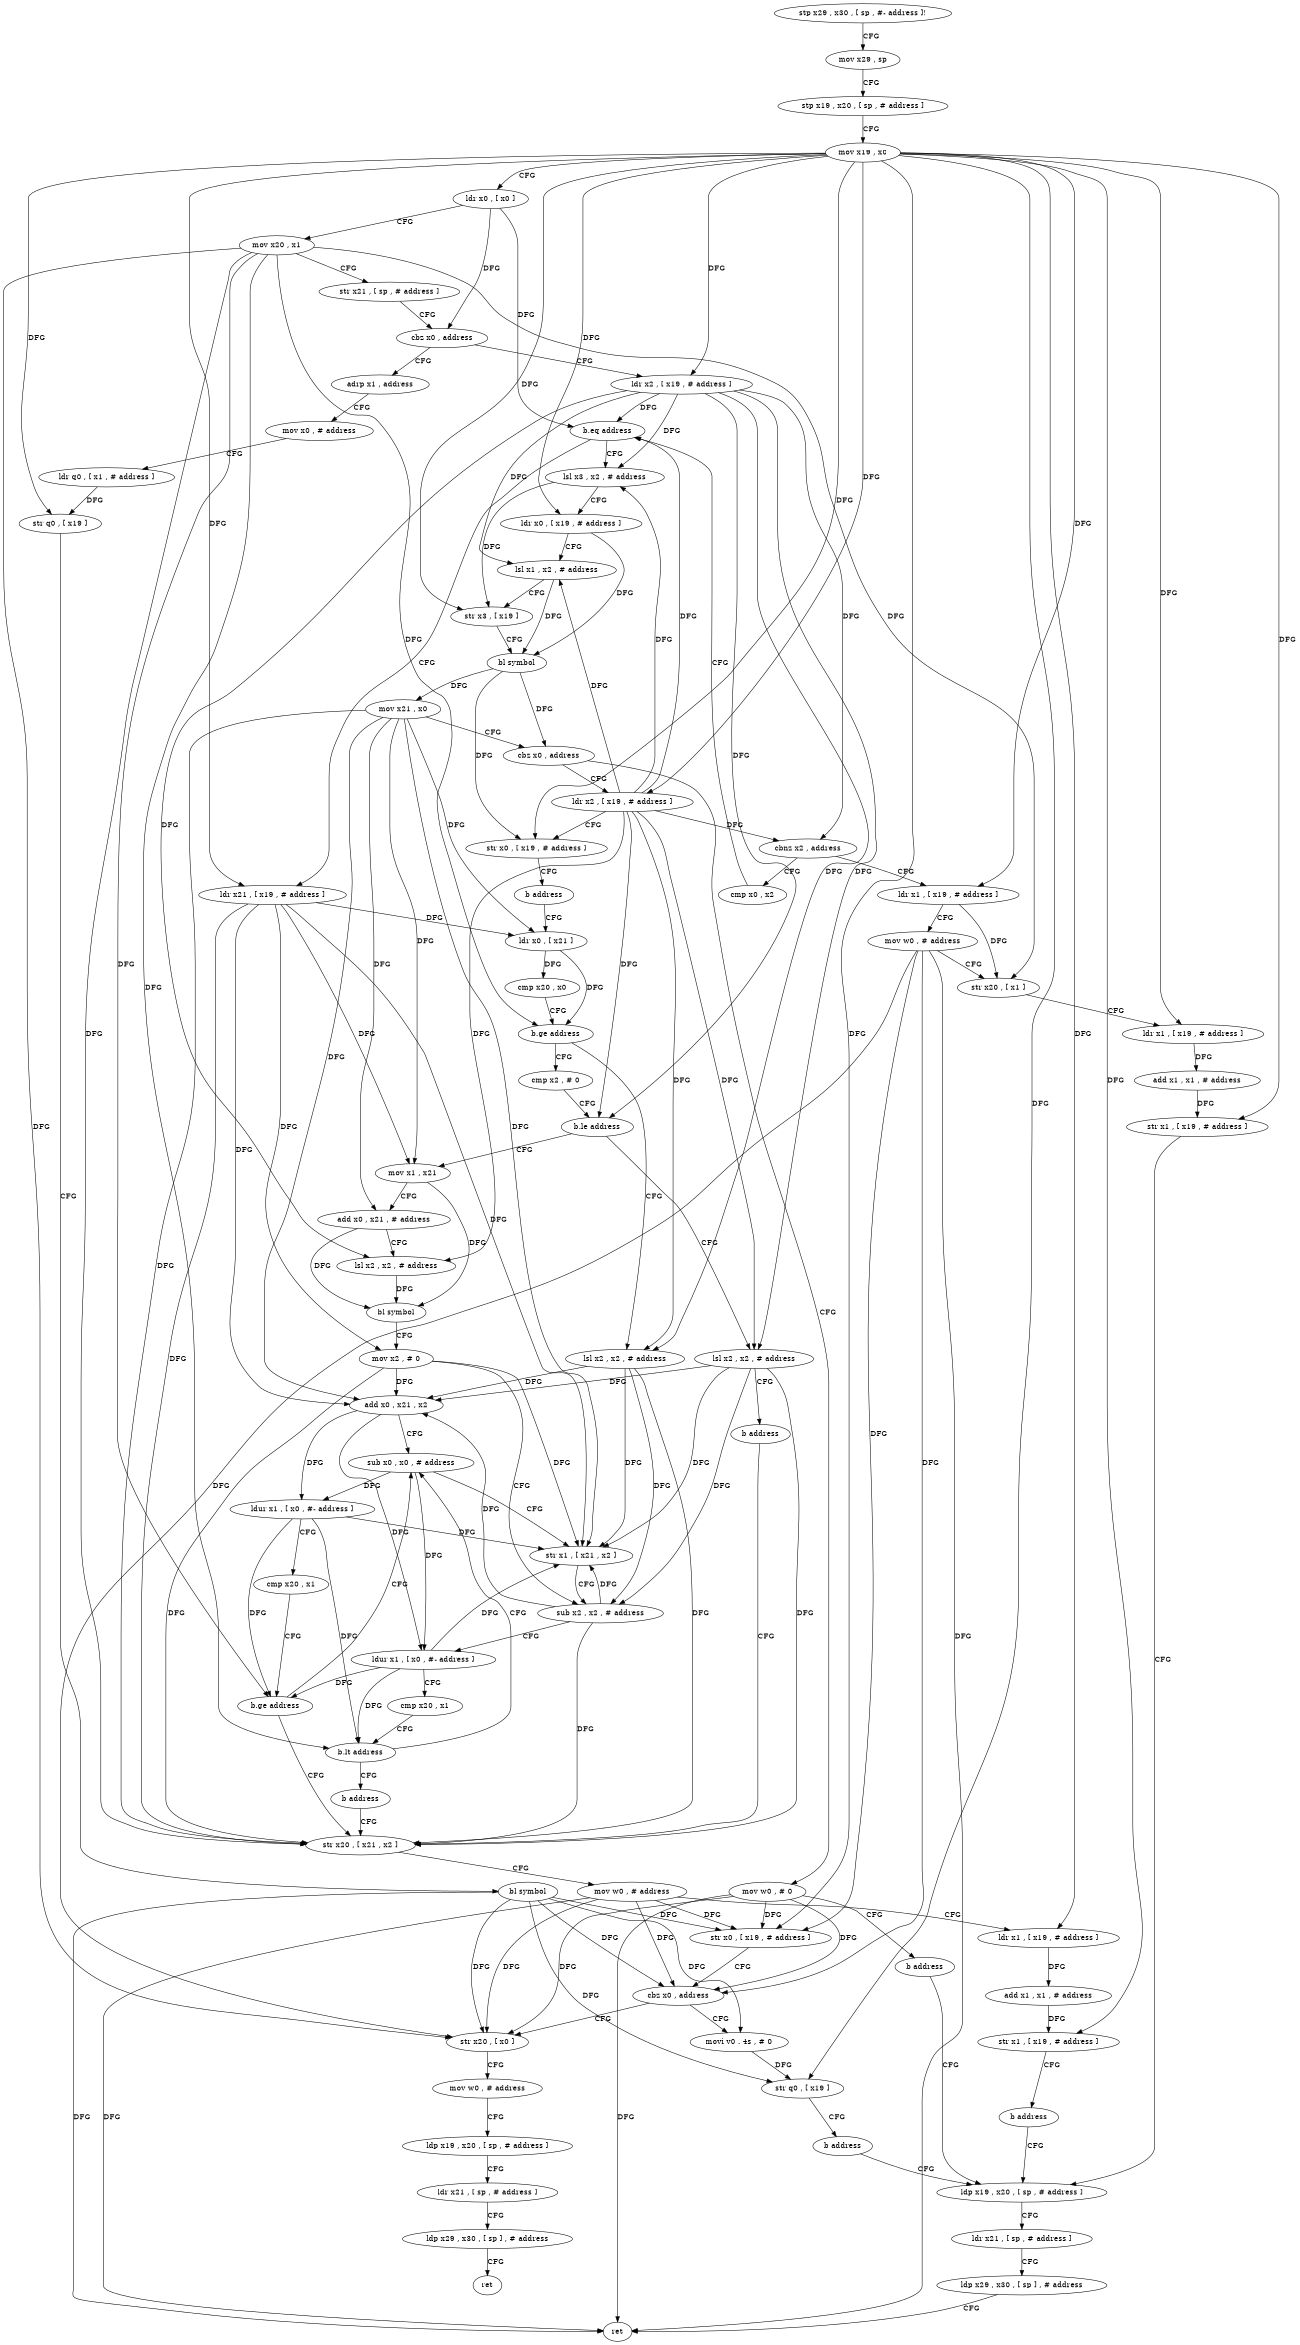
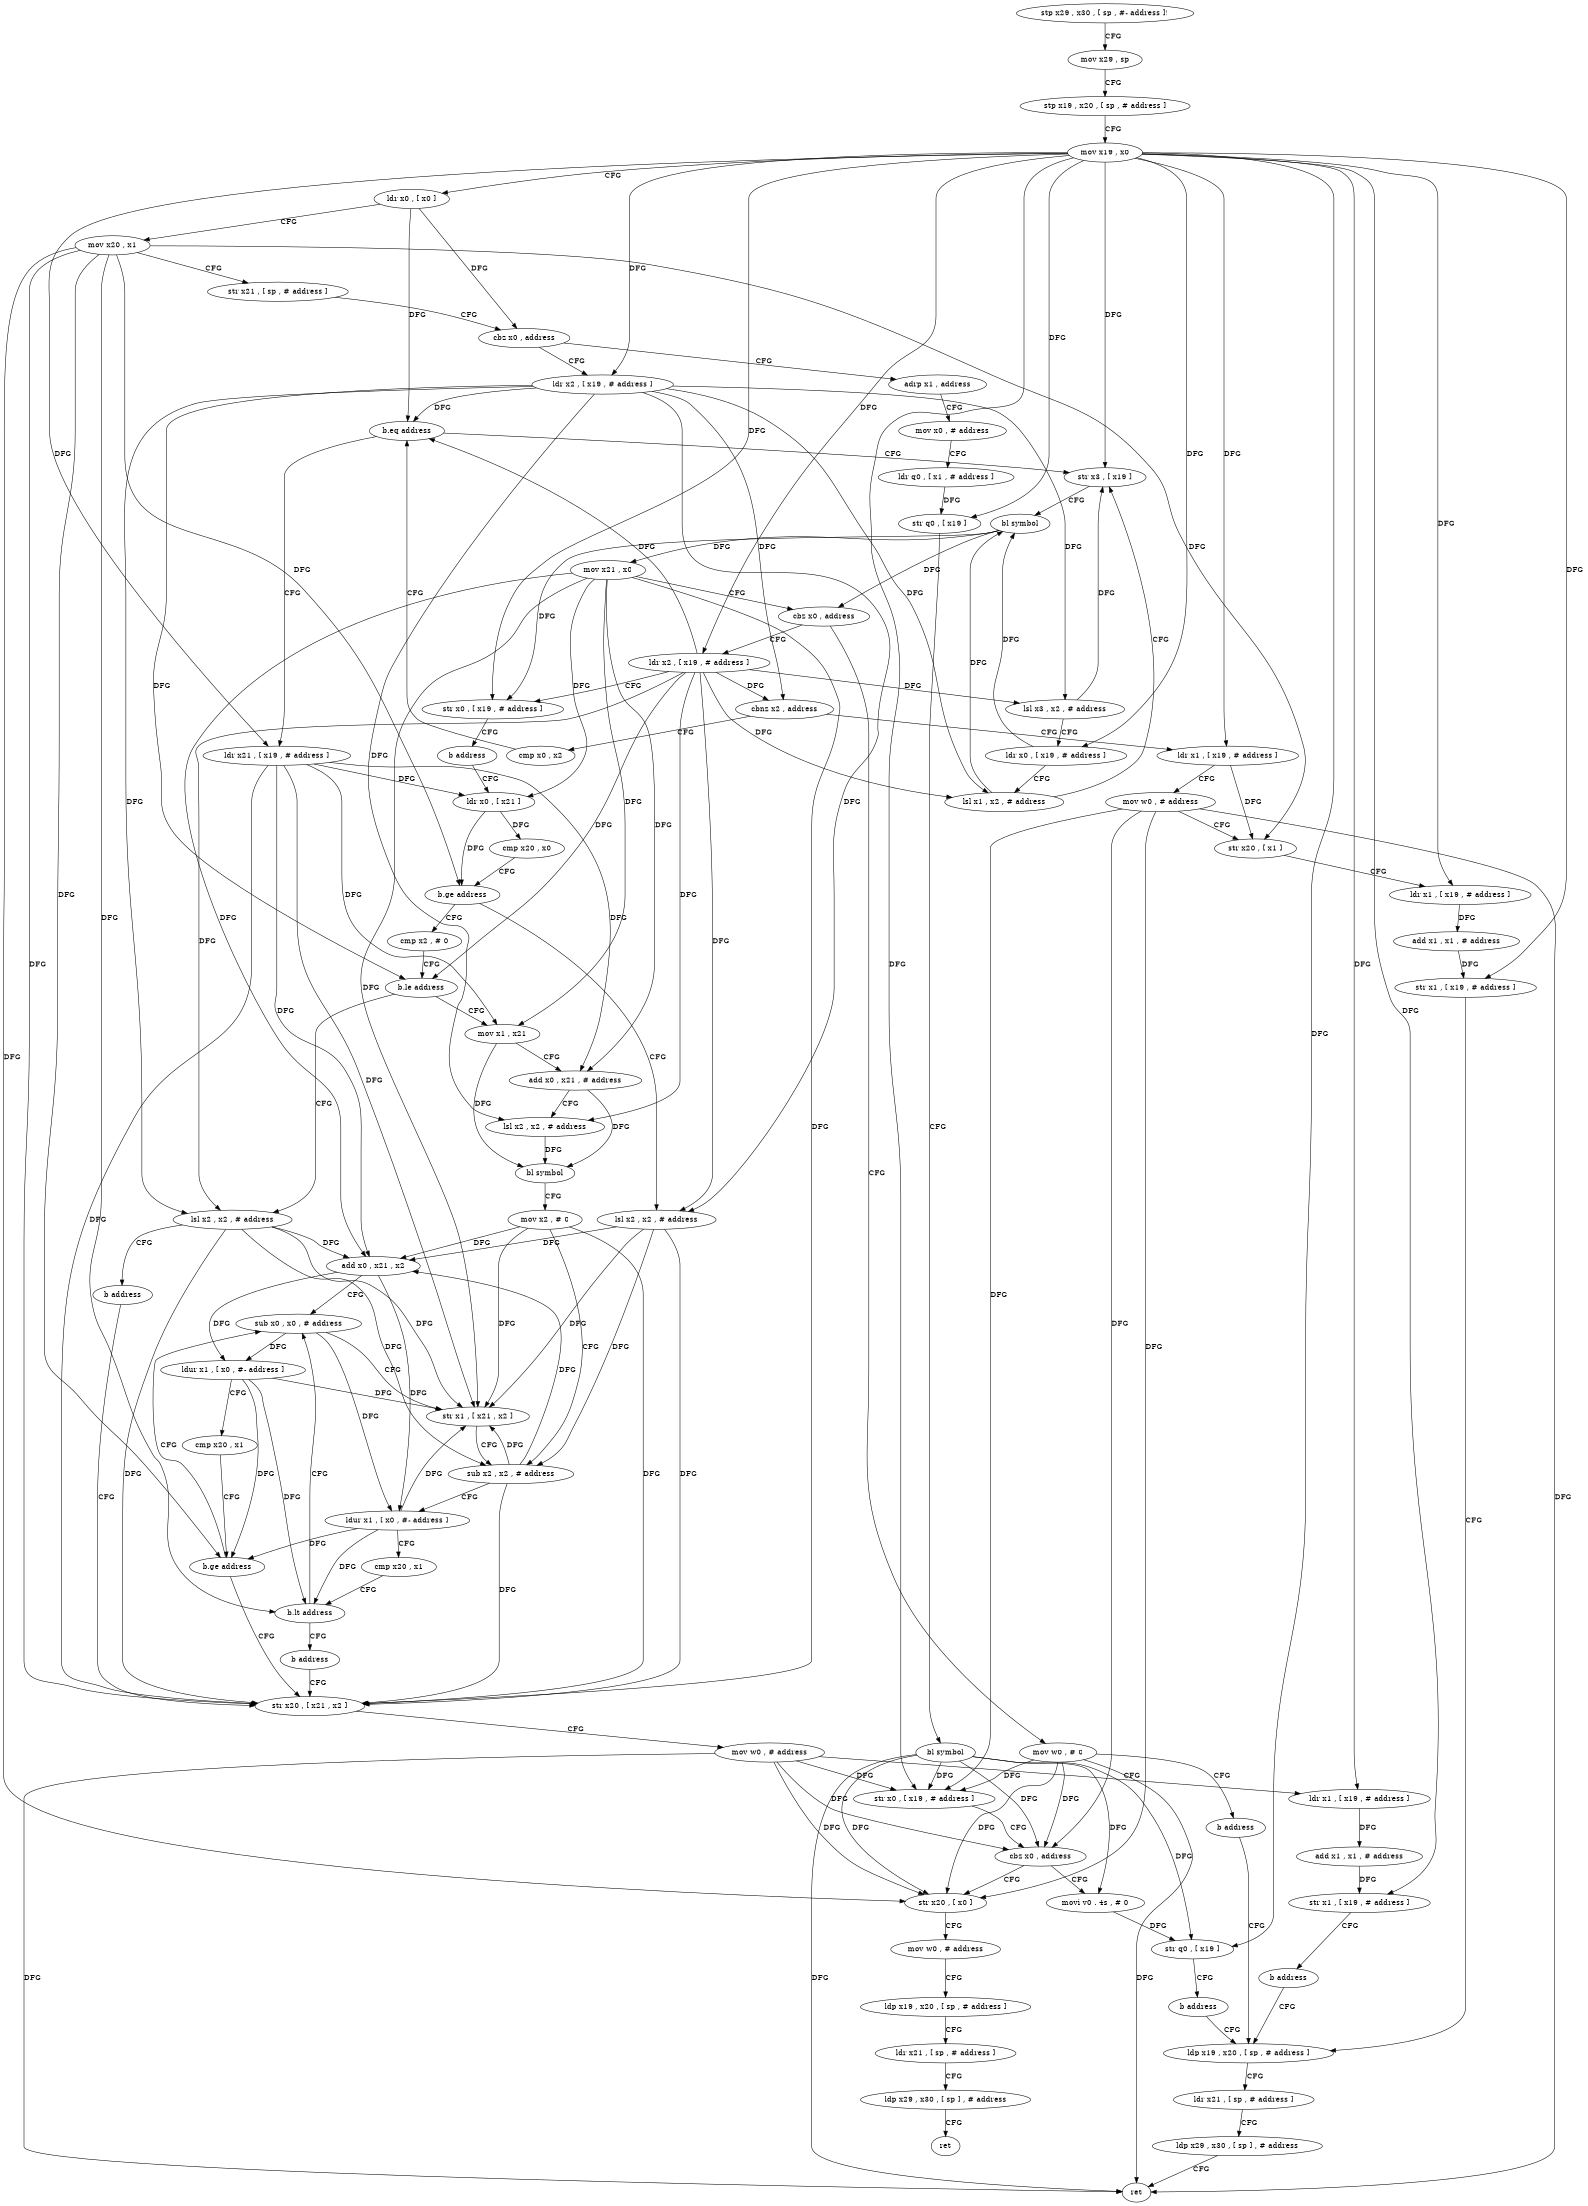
(606, 451) -> (754, 449)
(275, 1149) -> (569, 822)
